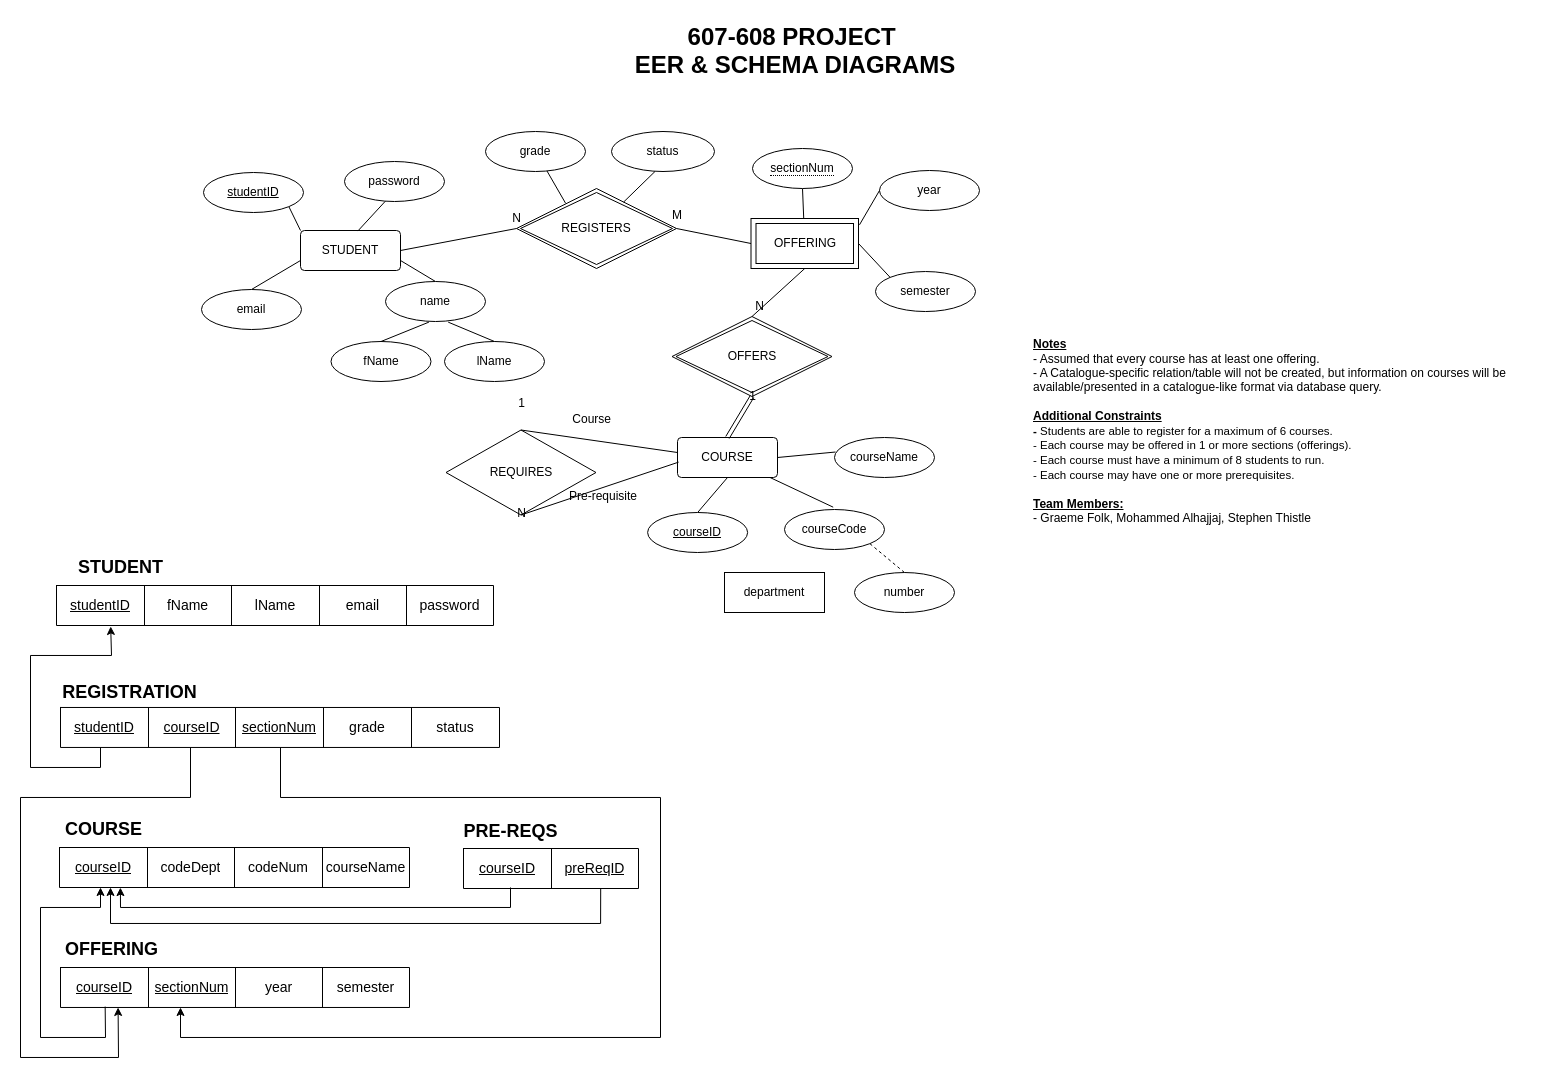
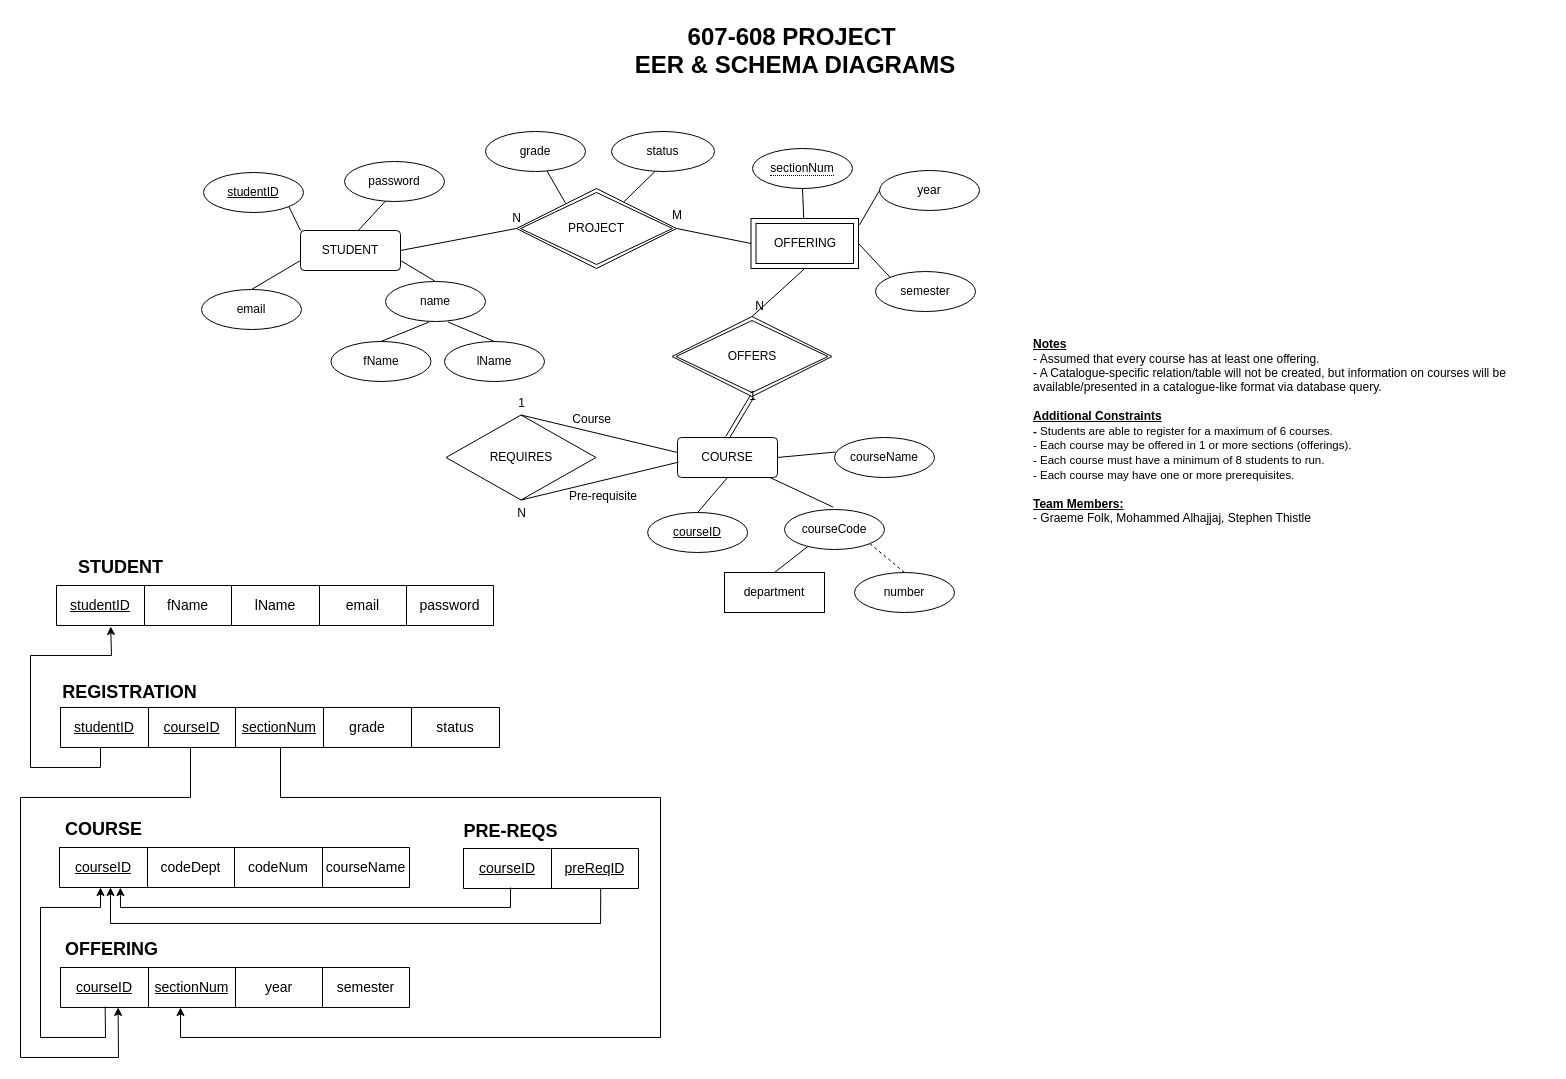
(597, 229) -> (597, 229)
(521, 473) -> (521, 458)
none -> (791, 559)
